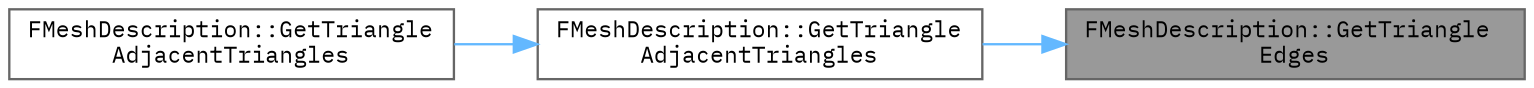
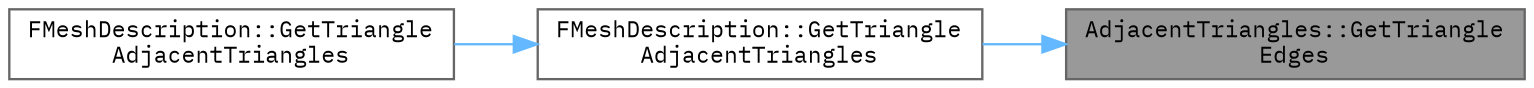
(1295, 44) -> (1295, 44)
